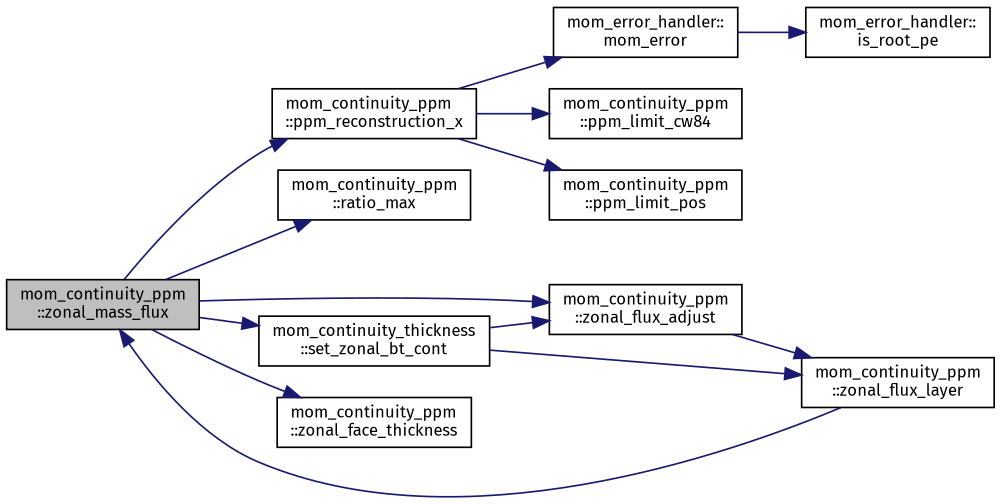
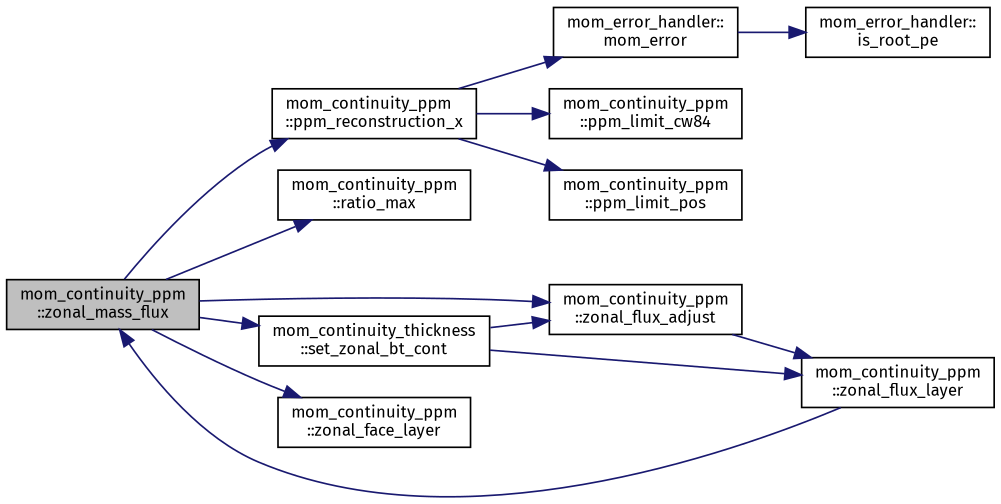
(374, 422) -> (374, 422)
